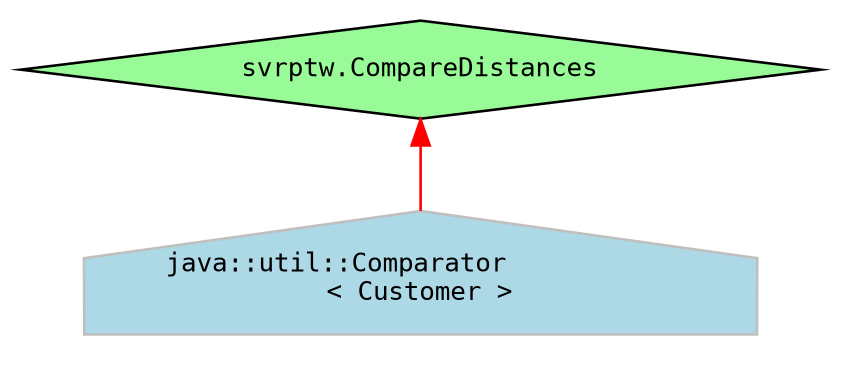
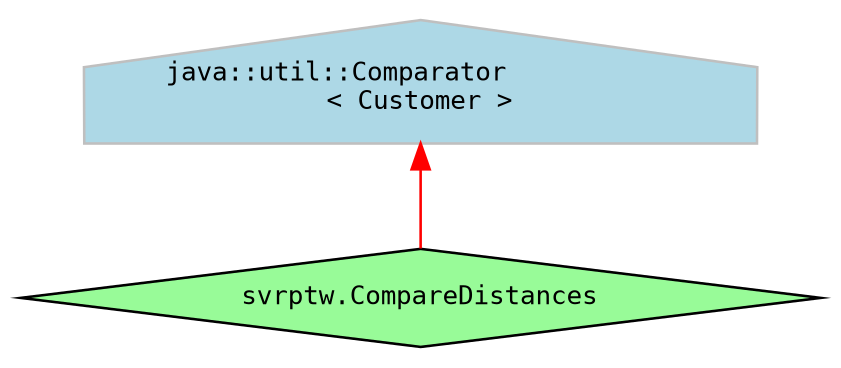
(421, 179) -> (421, 209)
